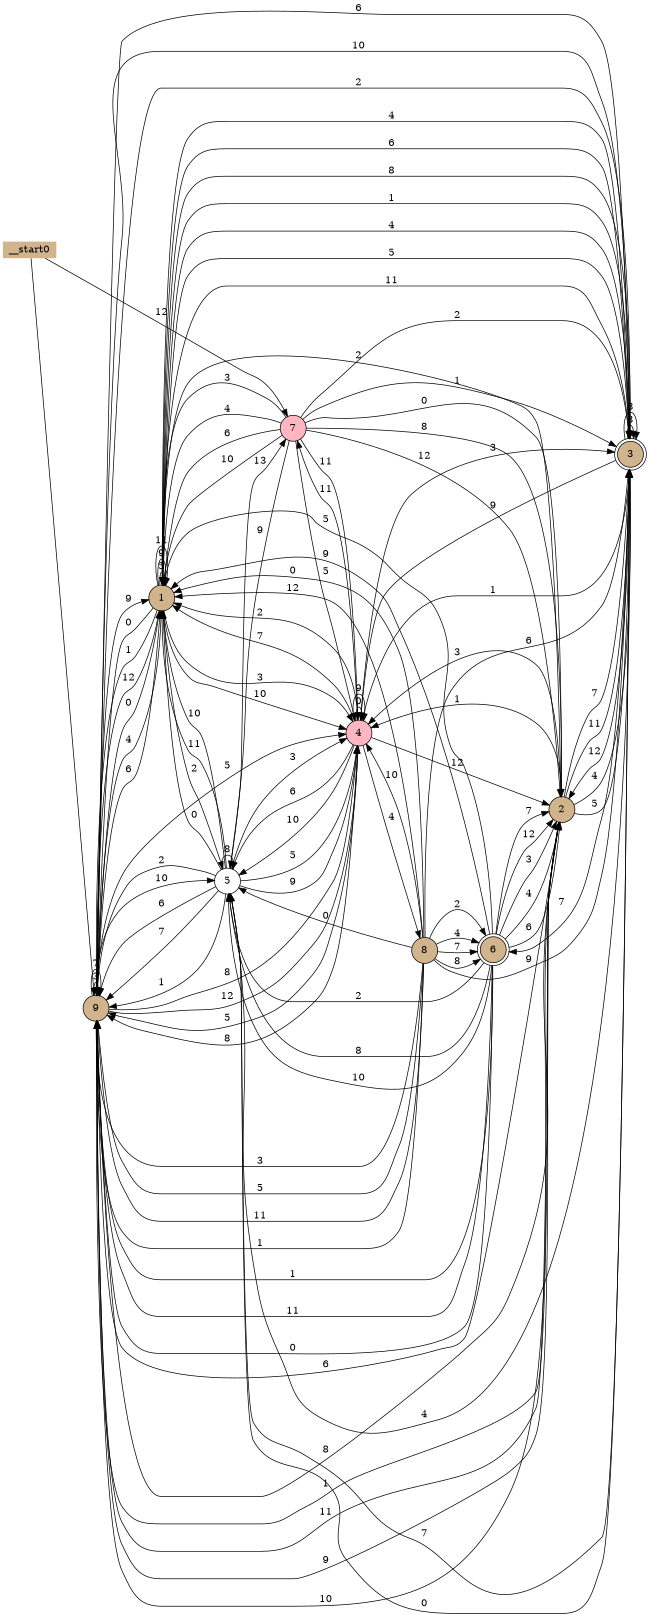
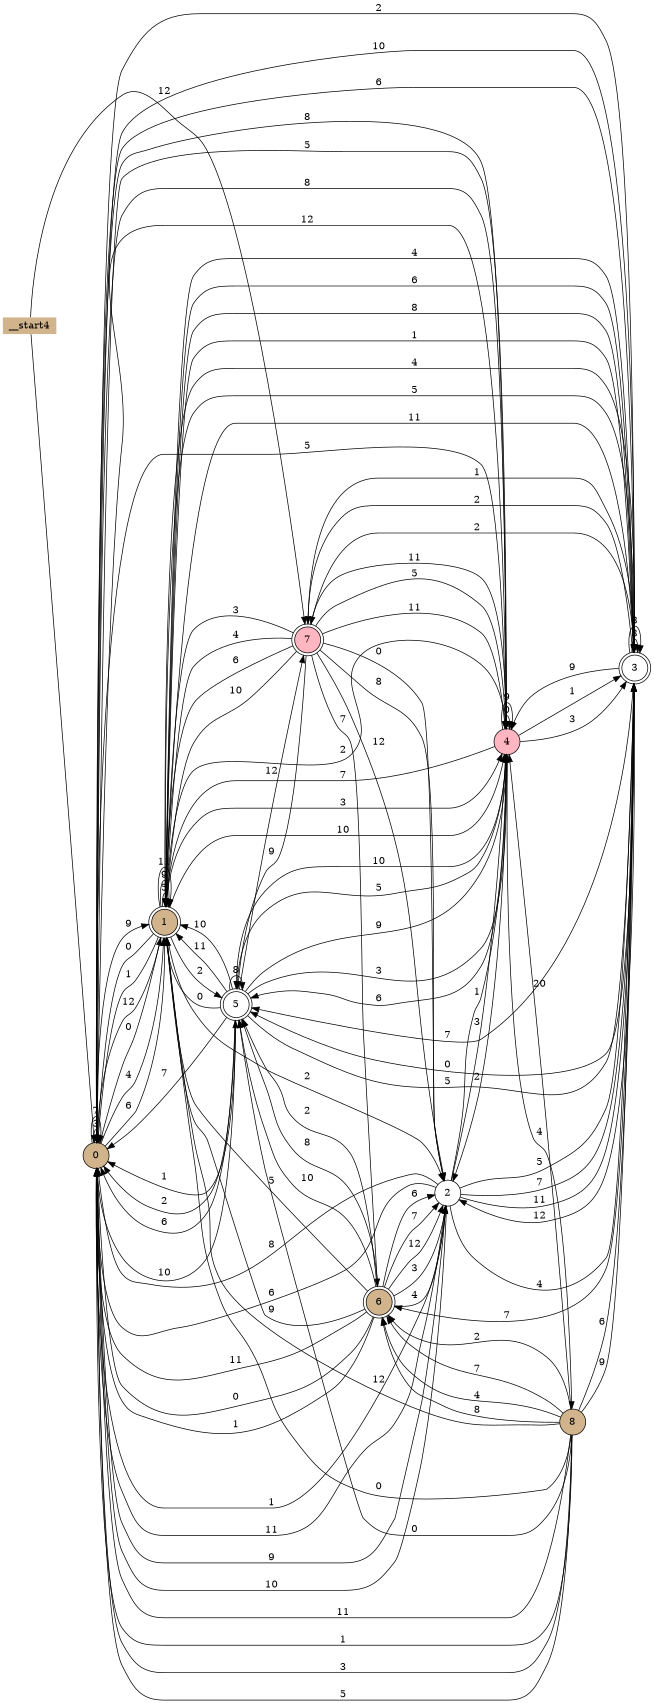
(30, 250) -> (30, 326)
(429, 377) -> (282, 1077)
(293, 428) -> (308, 640)
(630, 454) -> (635, 668)
(260, 461) -> (272, 771)
none -> (488, 506)
(162, 598) -> (165, 922)
(458, 763) -> (477, 1077)
(392, 775) -> (540, 984)
(562, 810) -> (448, 1193)
(228, 881) -> (236, 1005)
none -> (362, 962)
(96, 1008) -> (96, 1156)
(425, 1414) -> (448, 1082)
